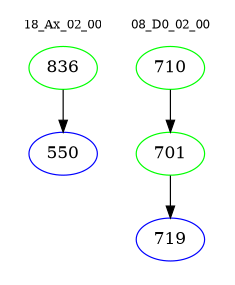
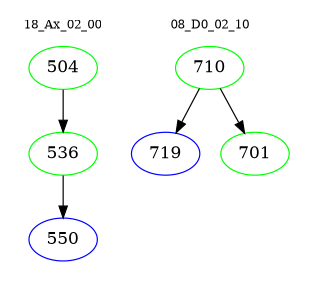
(171, 26) -> (210, 26)
(63, 68) -> (63, 154)
none -> (63, 68)
(170, 191) -> (191, 105)
